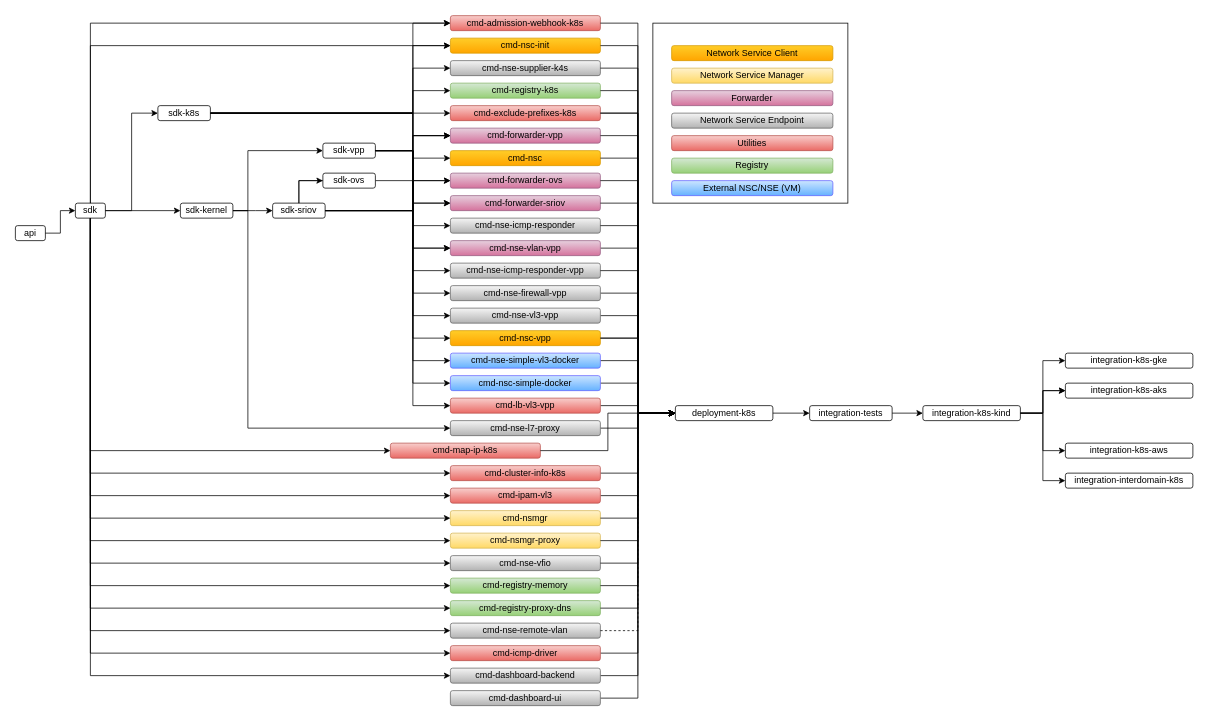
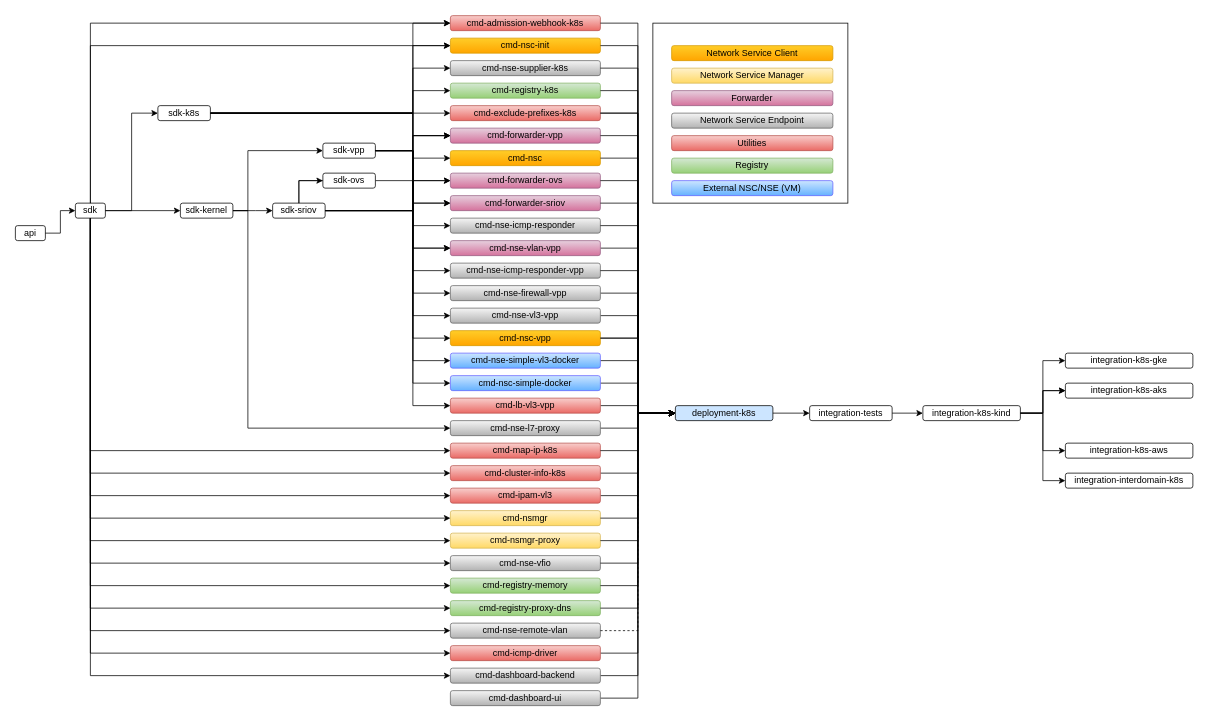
(525, 68) -> (525, 68)
(724, 413) -> (724, 413)
(465, 450) -> (525, 450)
